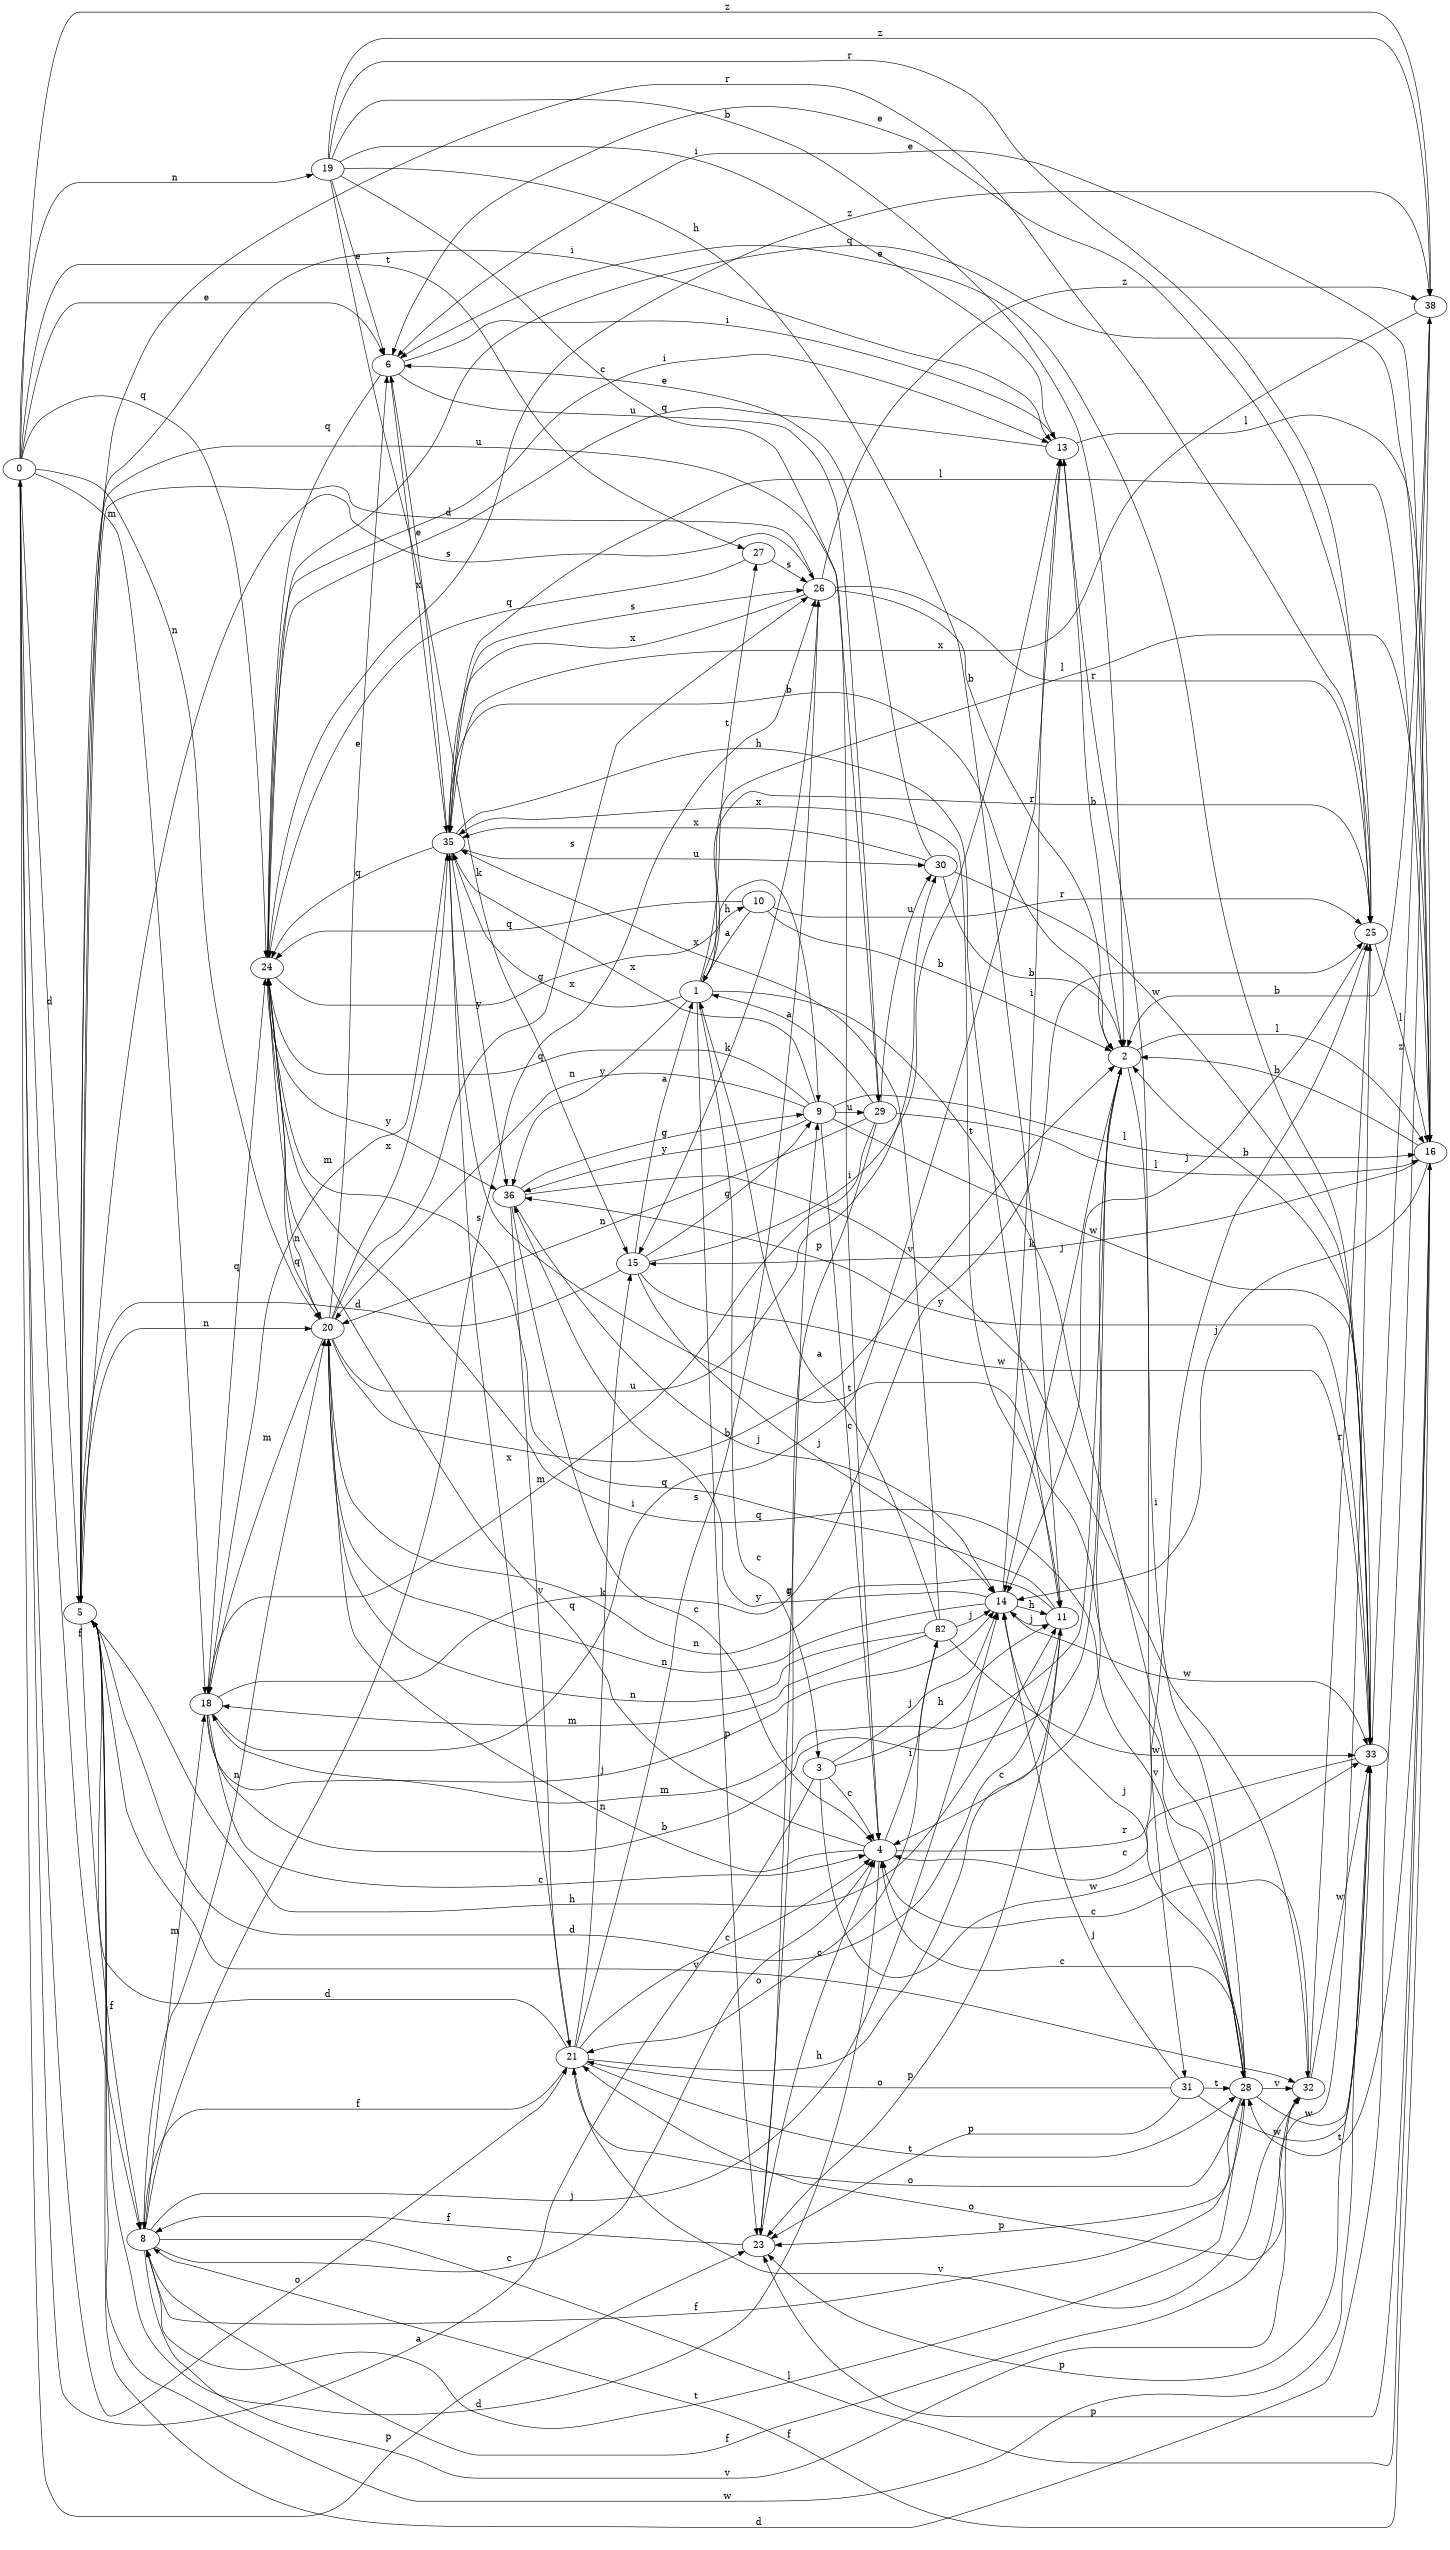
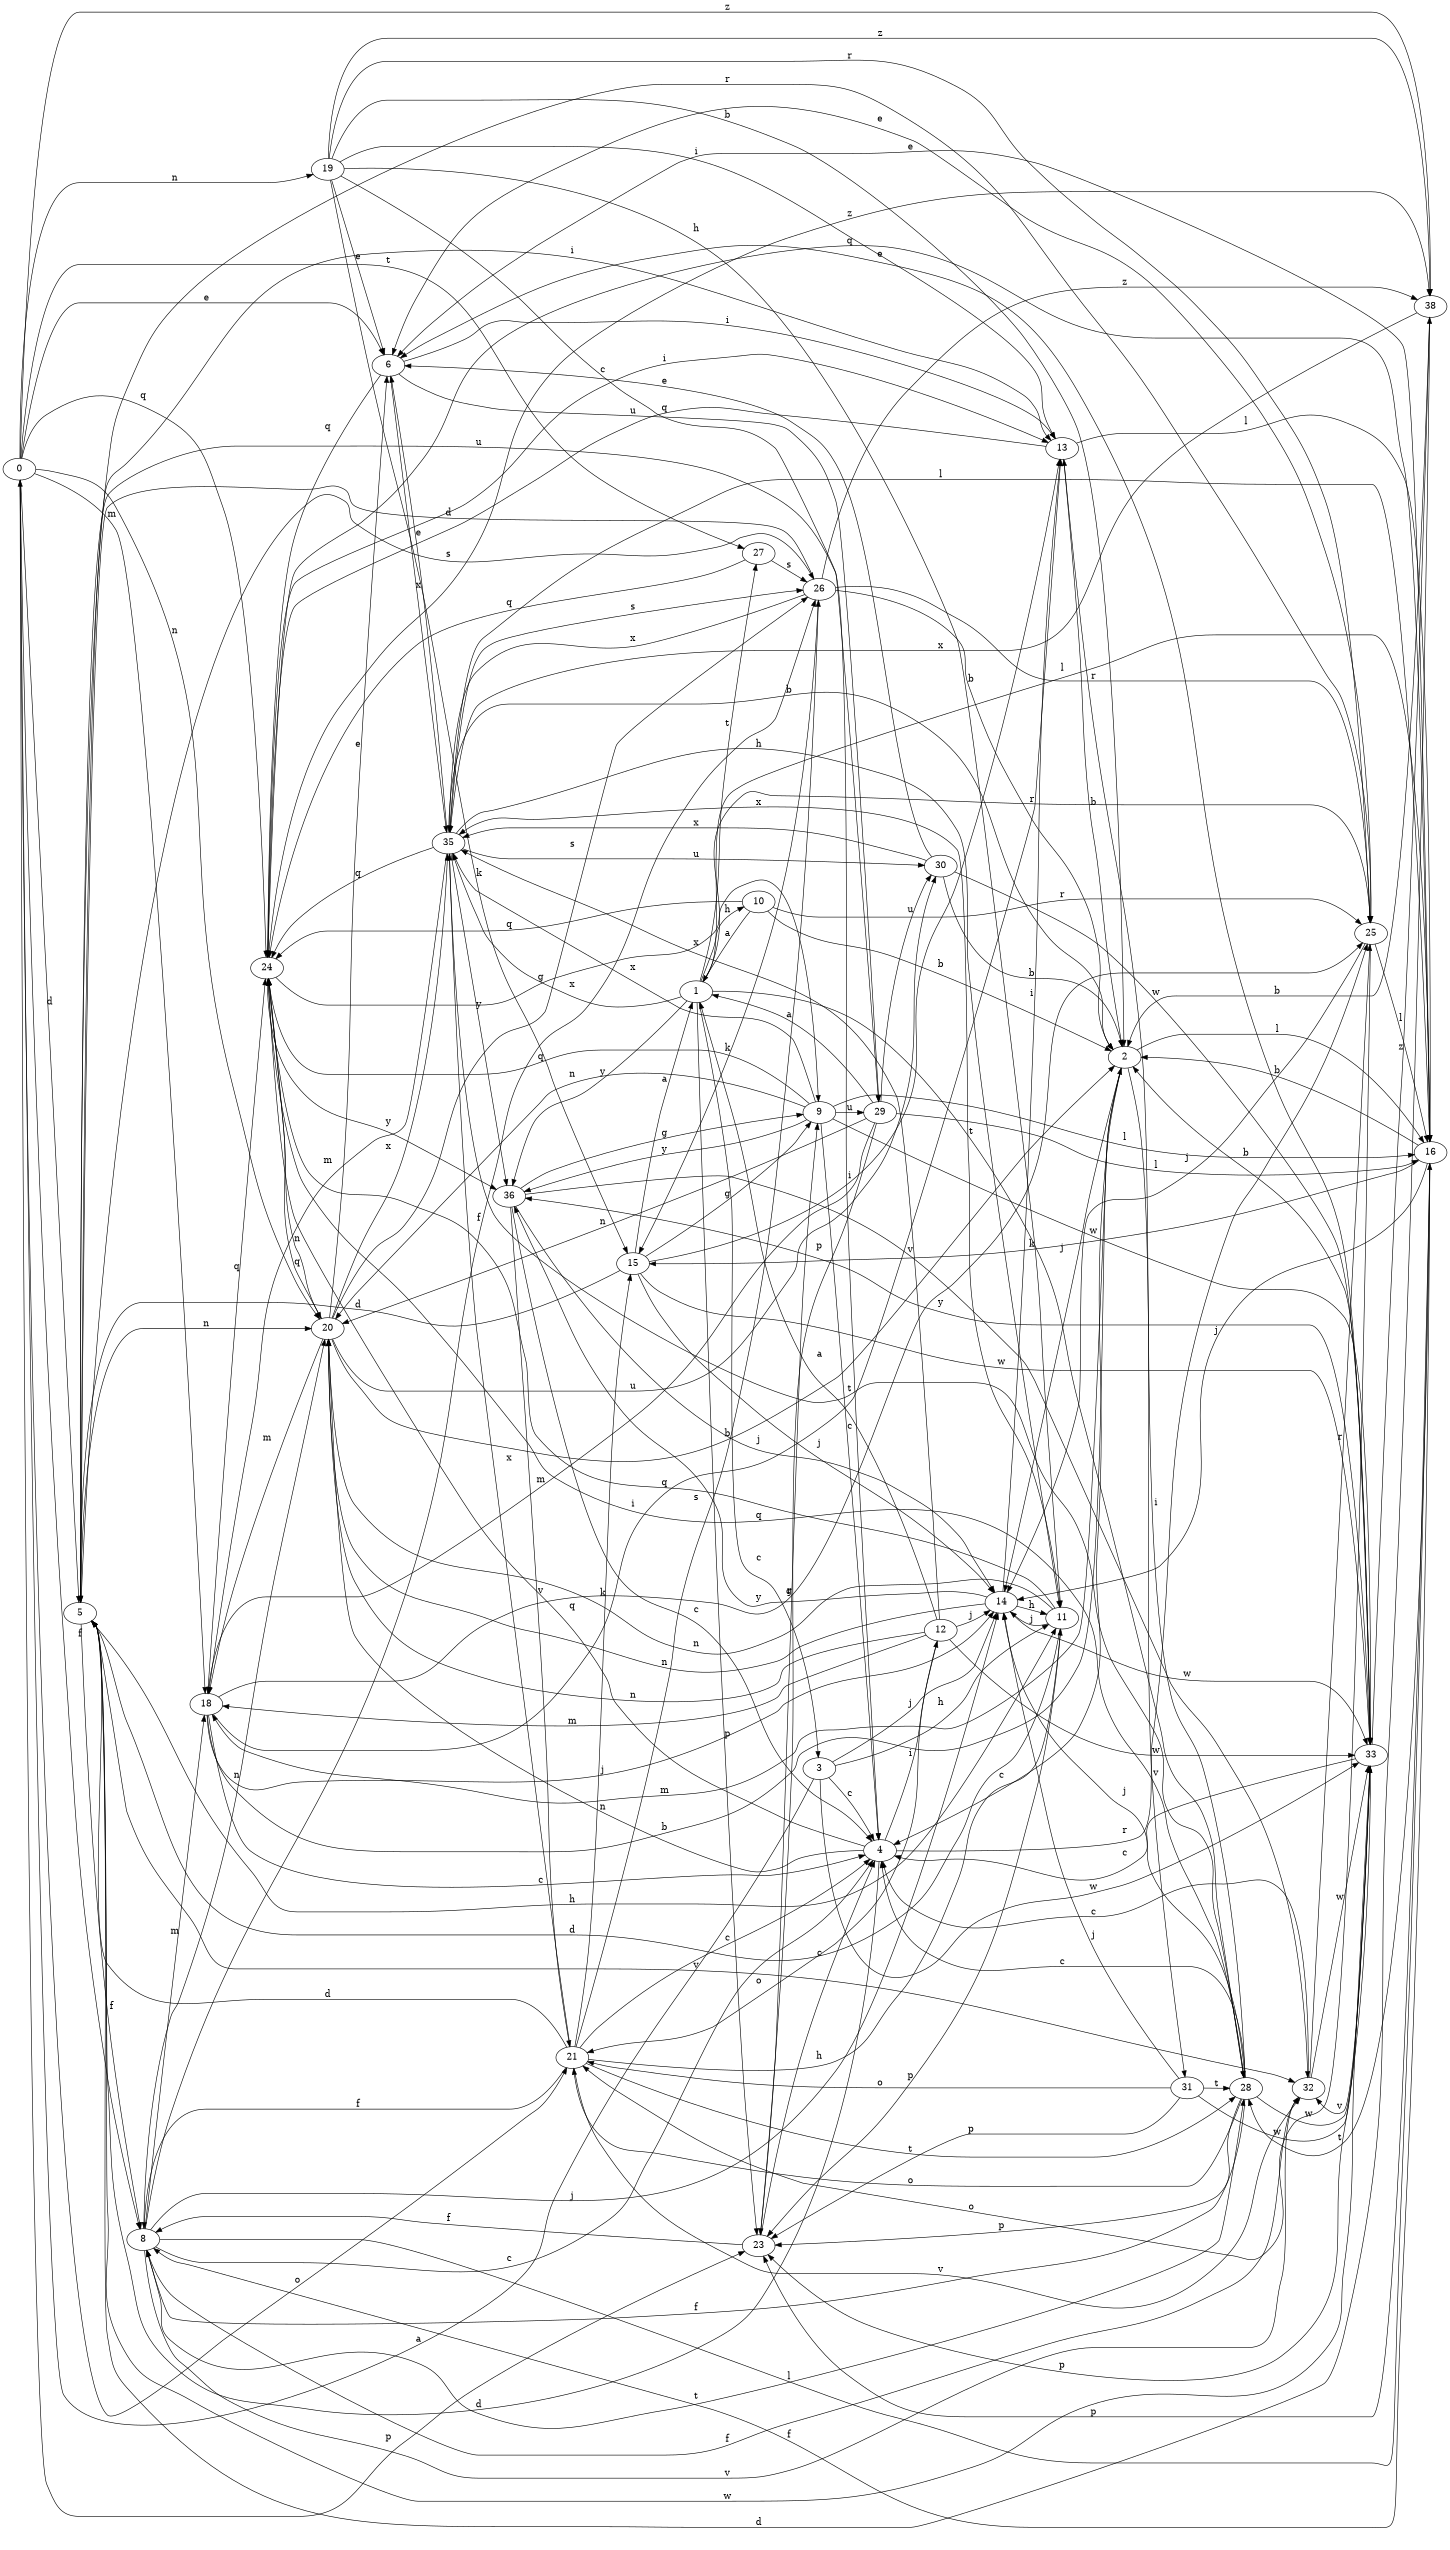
(479, 1218) -> (479, 1218)
(941, 1630) -> (941, 1630)
(1274, 2089) -> (1361, 1953)
